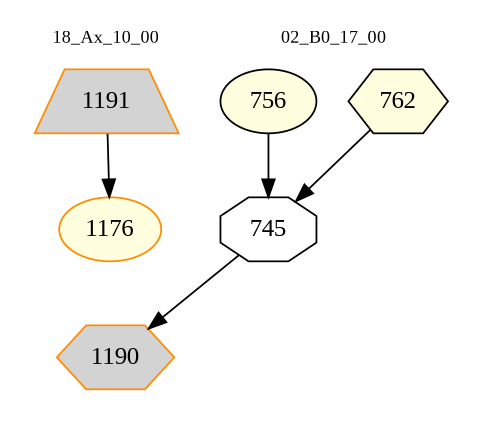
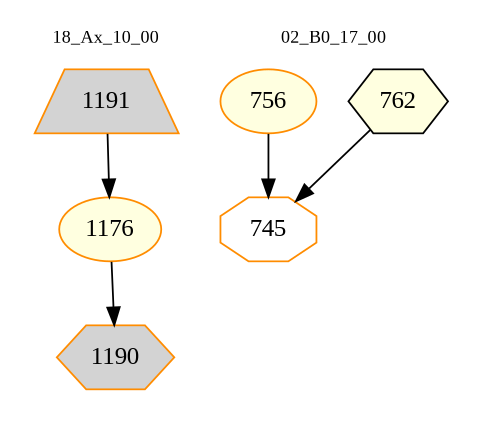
(268, 101) -> (268, 101)
(268, 229) -> (268, 229)
(201, 286) -> (113, 285)
